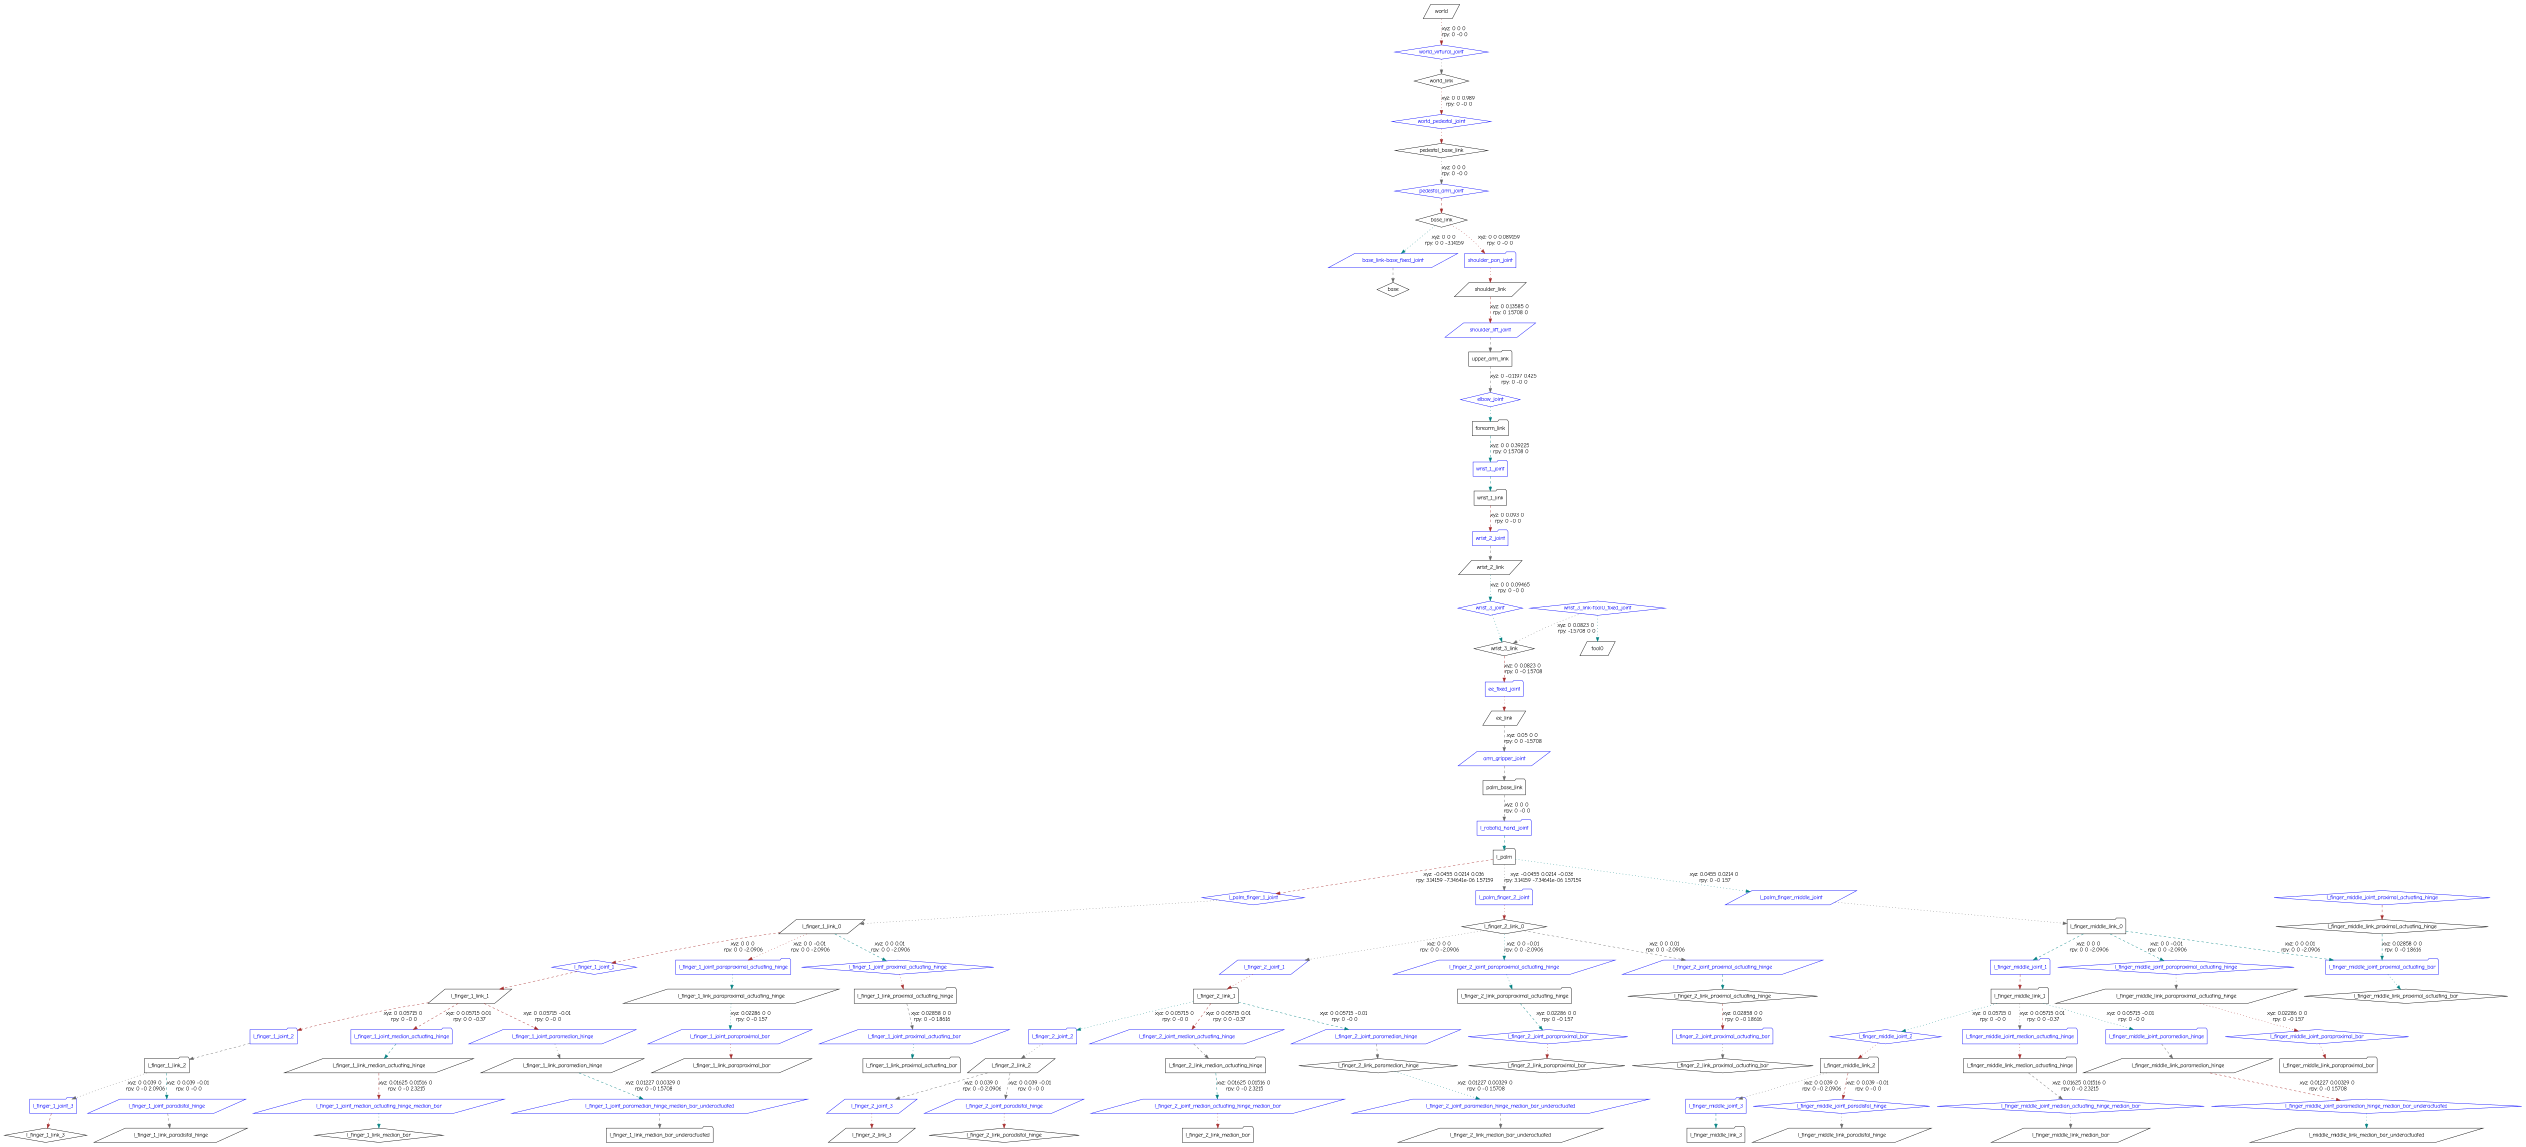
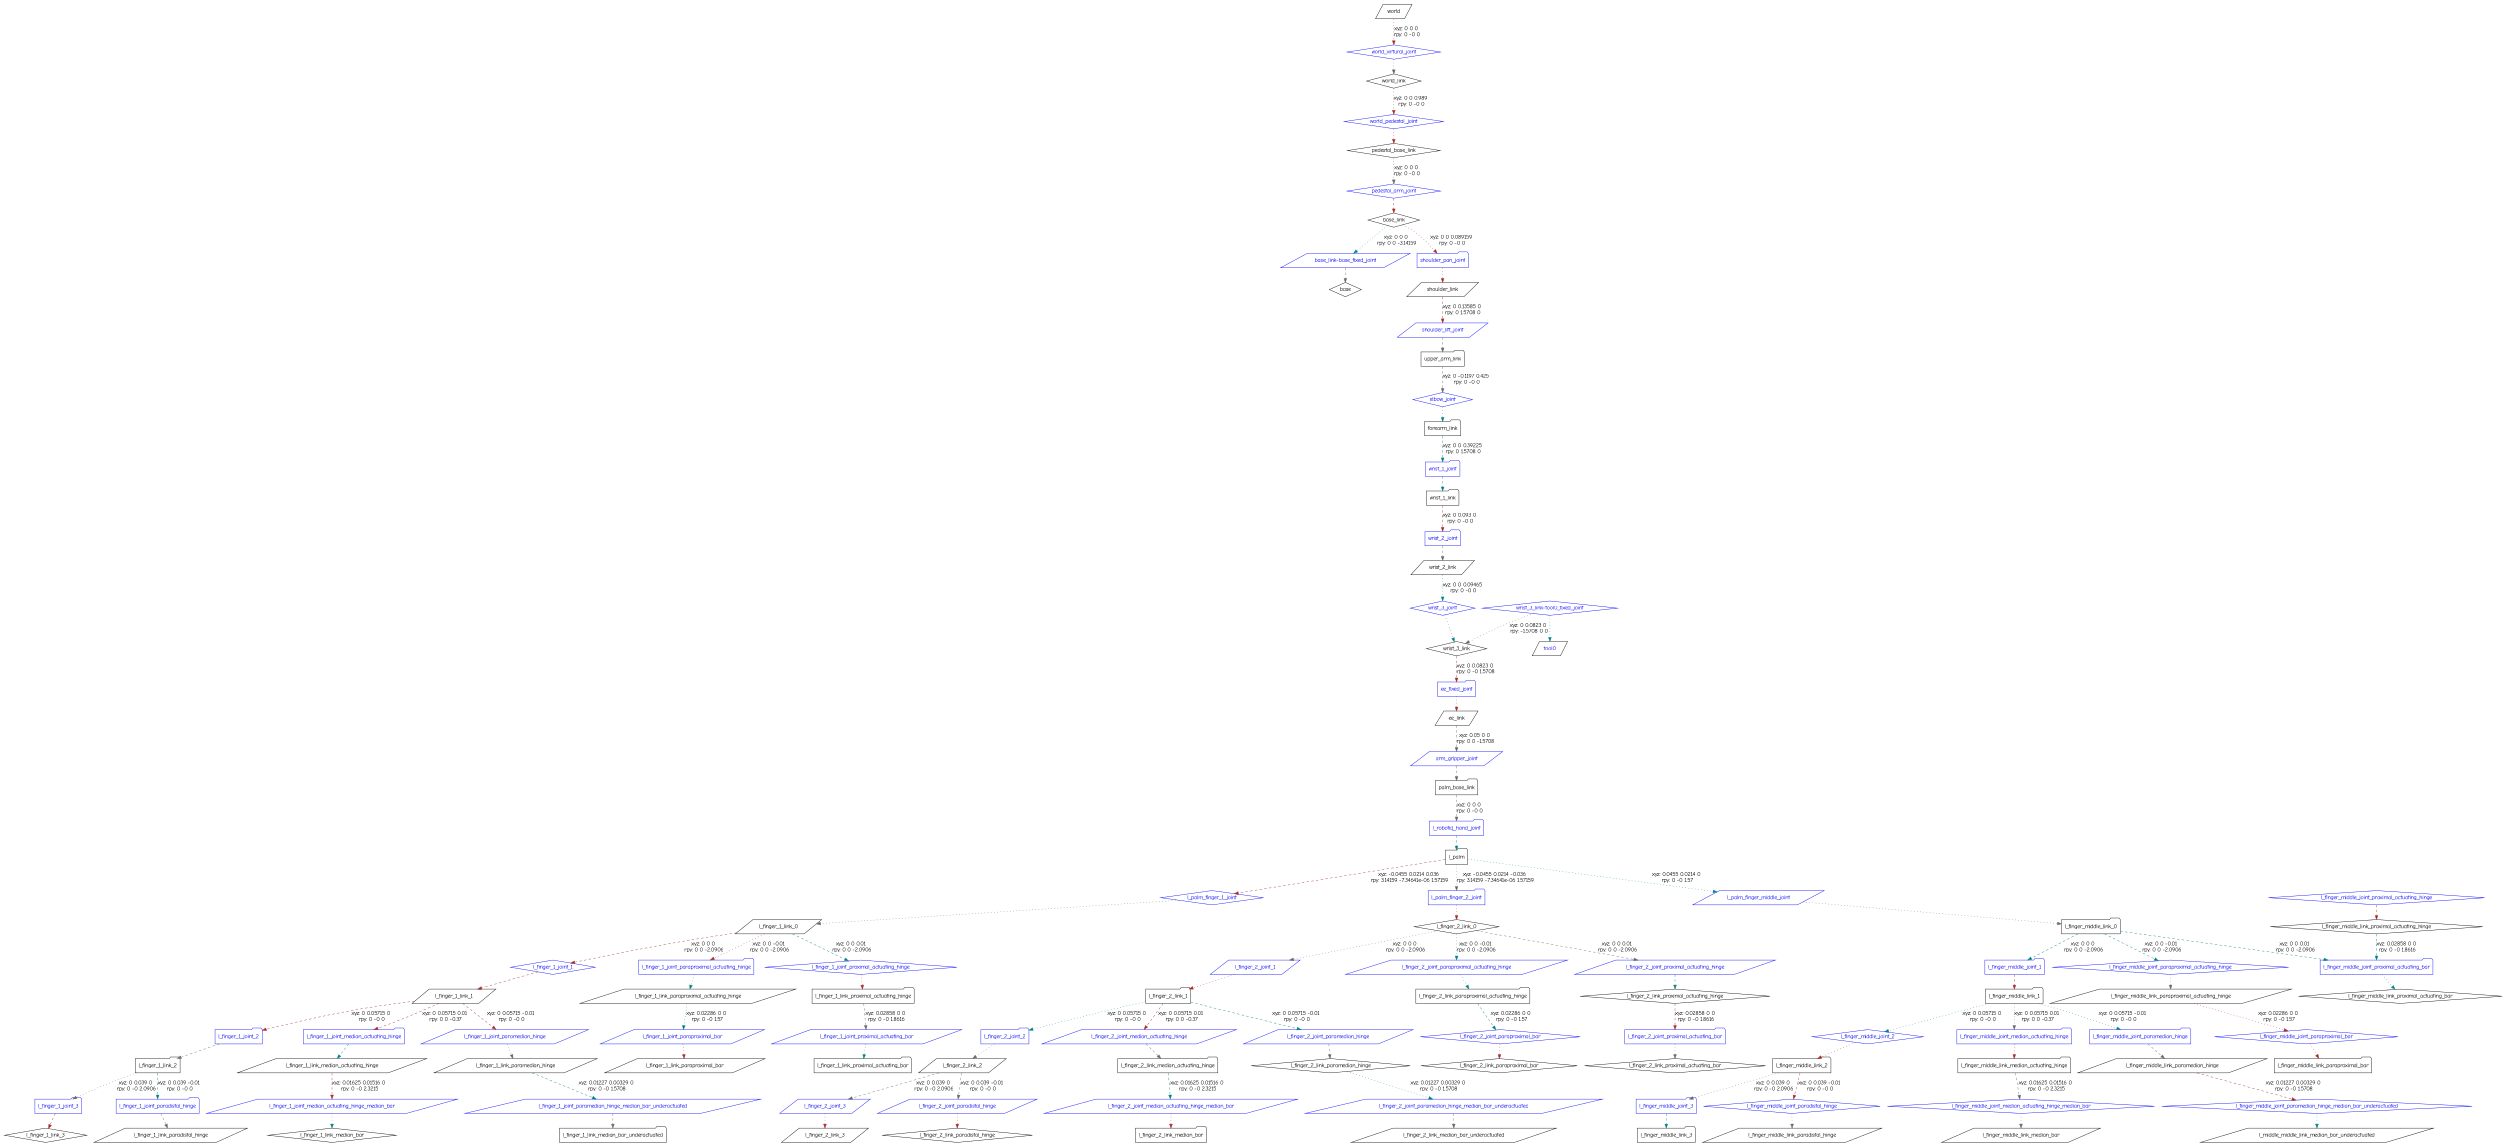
(1598, 649) -> (1550, 649)
(167, 1106) -> (158, 1106)
